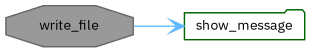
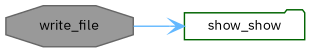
(245, 26) -> (245, 26)
